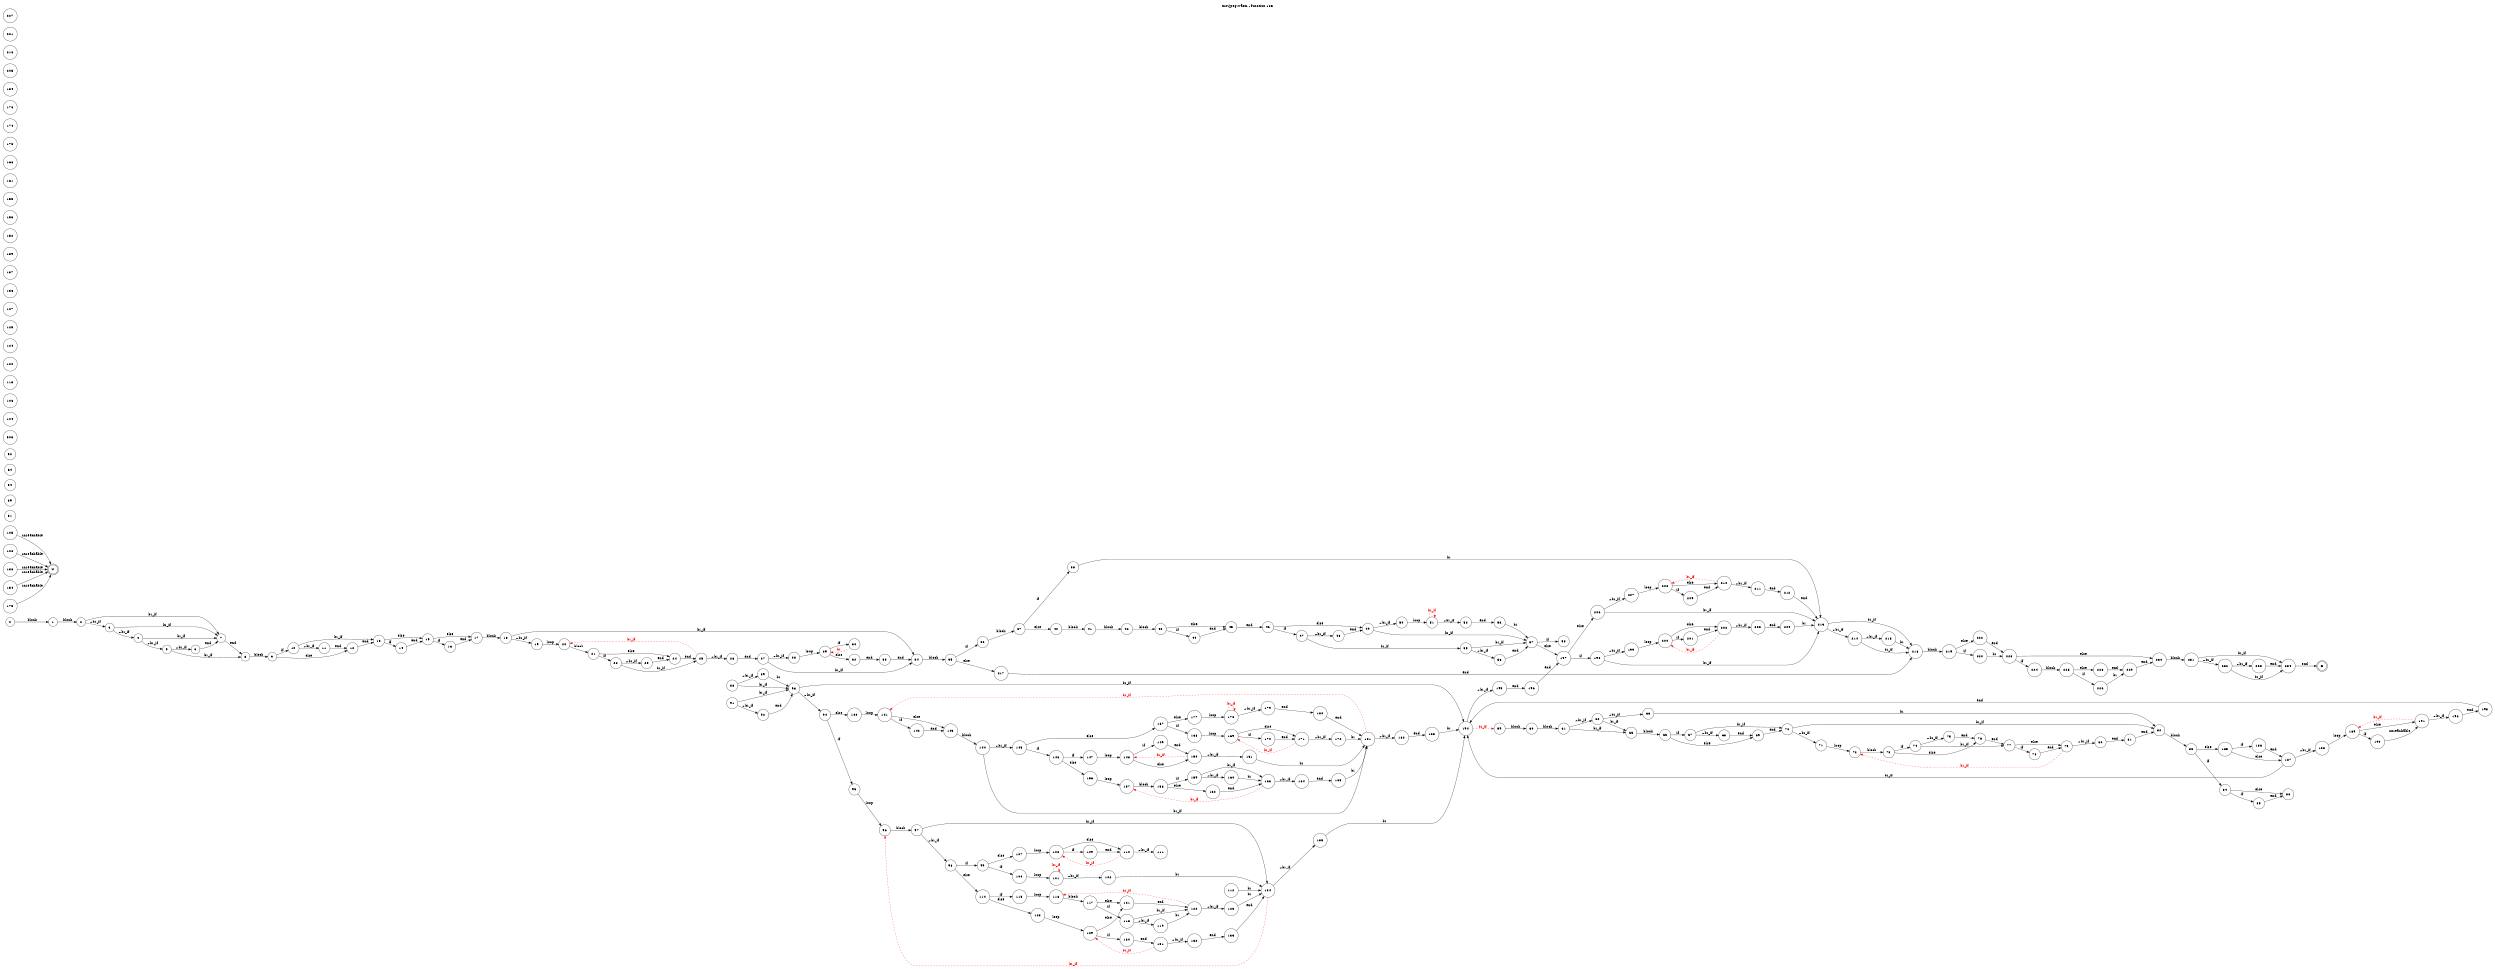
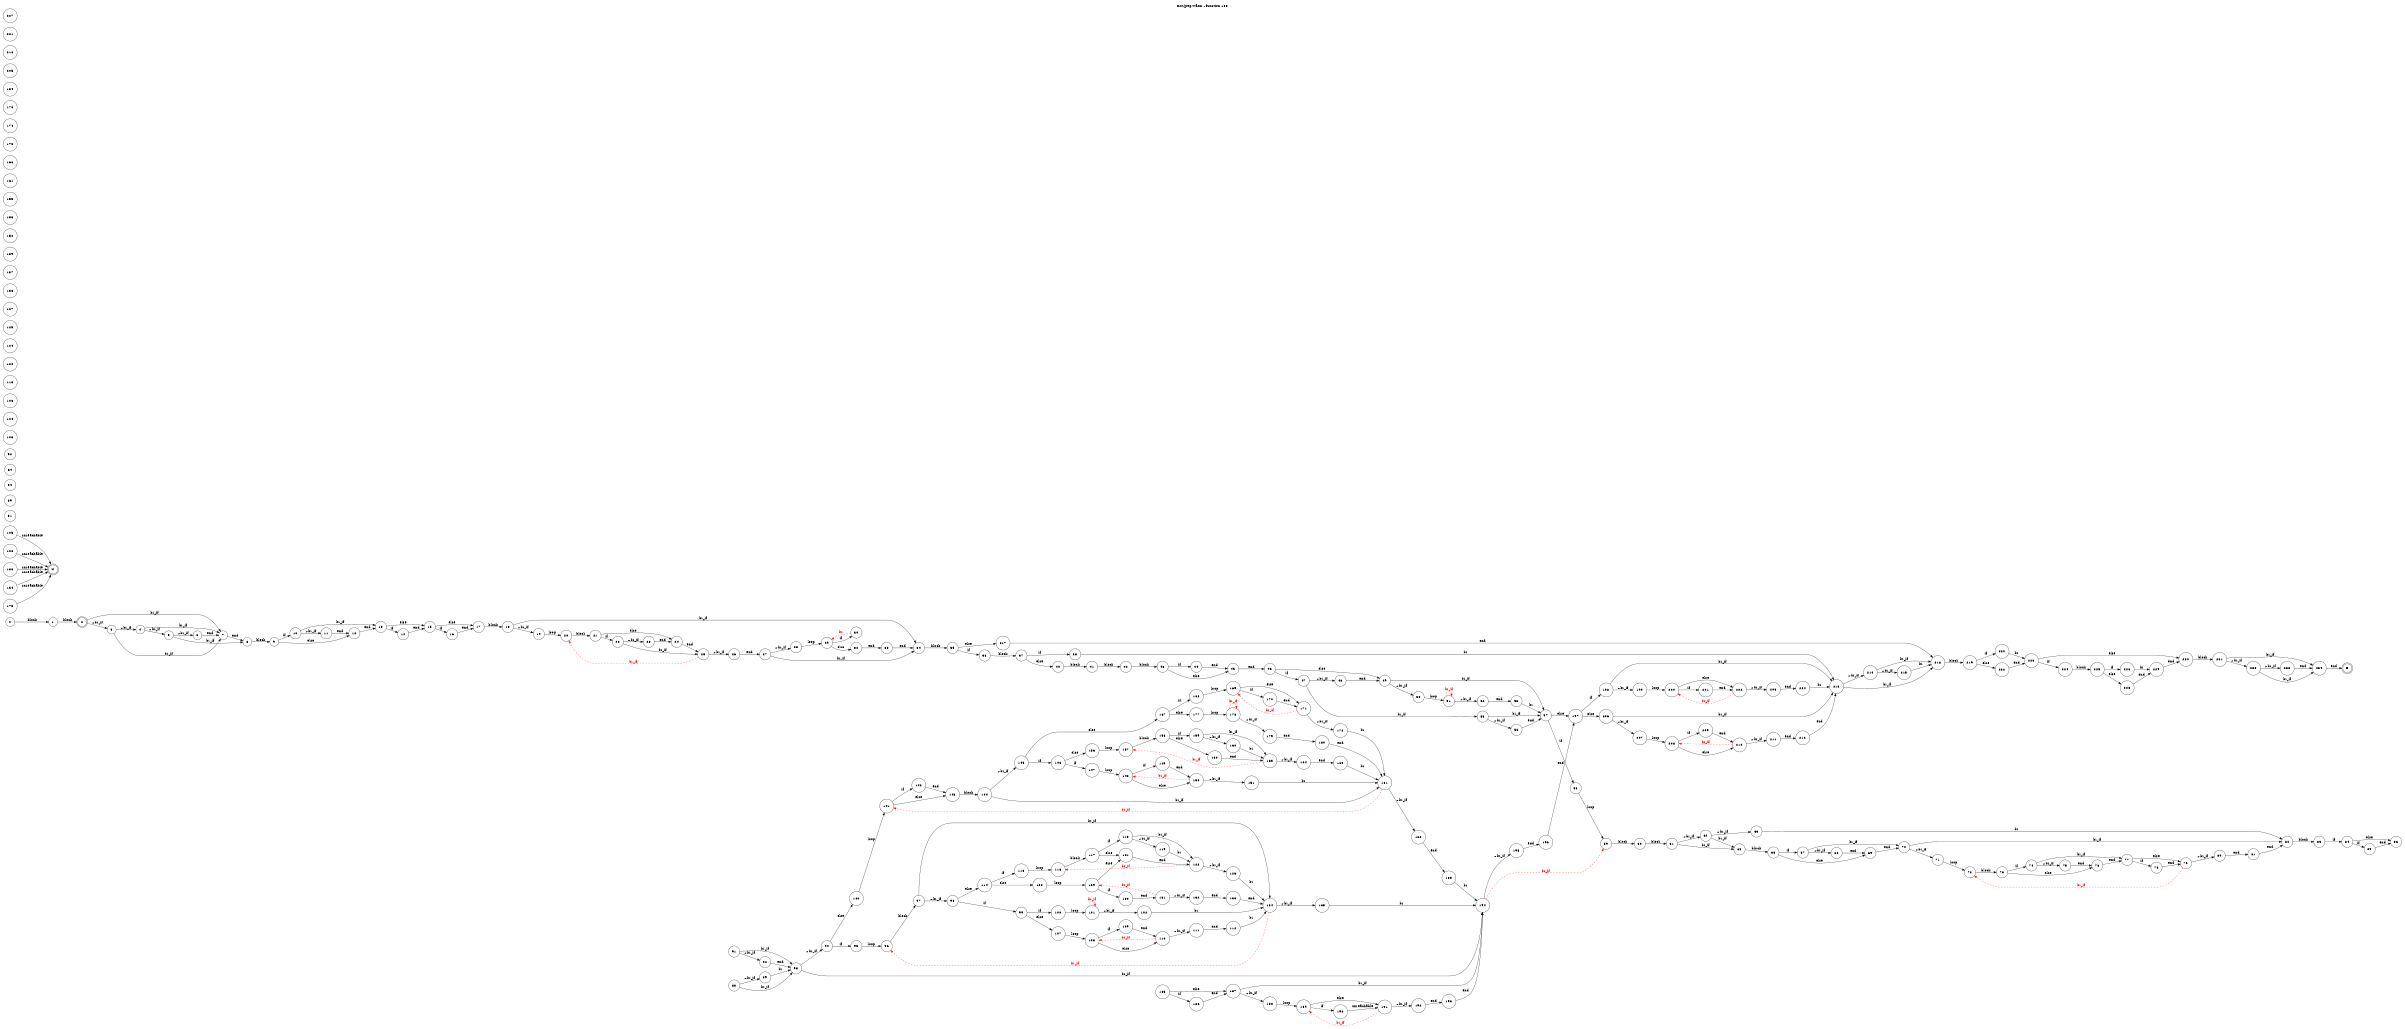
(10, 437) -> (10, 437)
(81, 622) -> (82, 622)
(2206, 749) -> none
none -> (1590, 815)
none -> (1214, 929)
